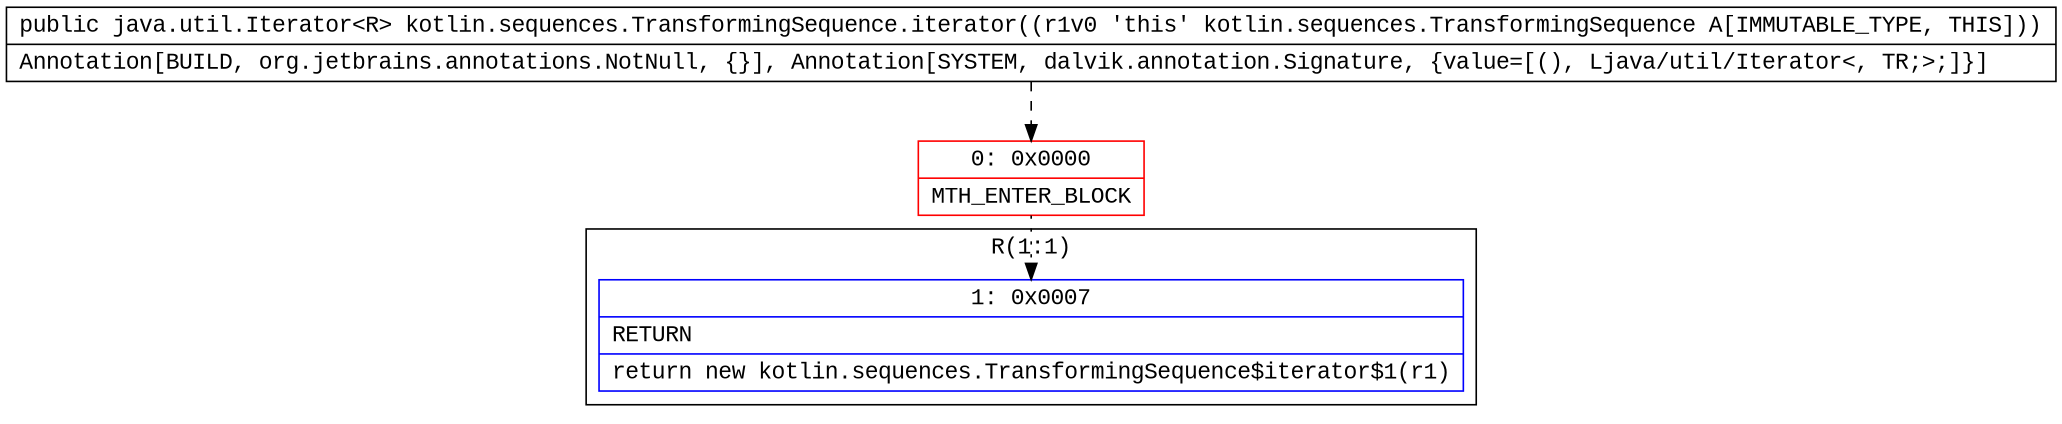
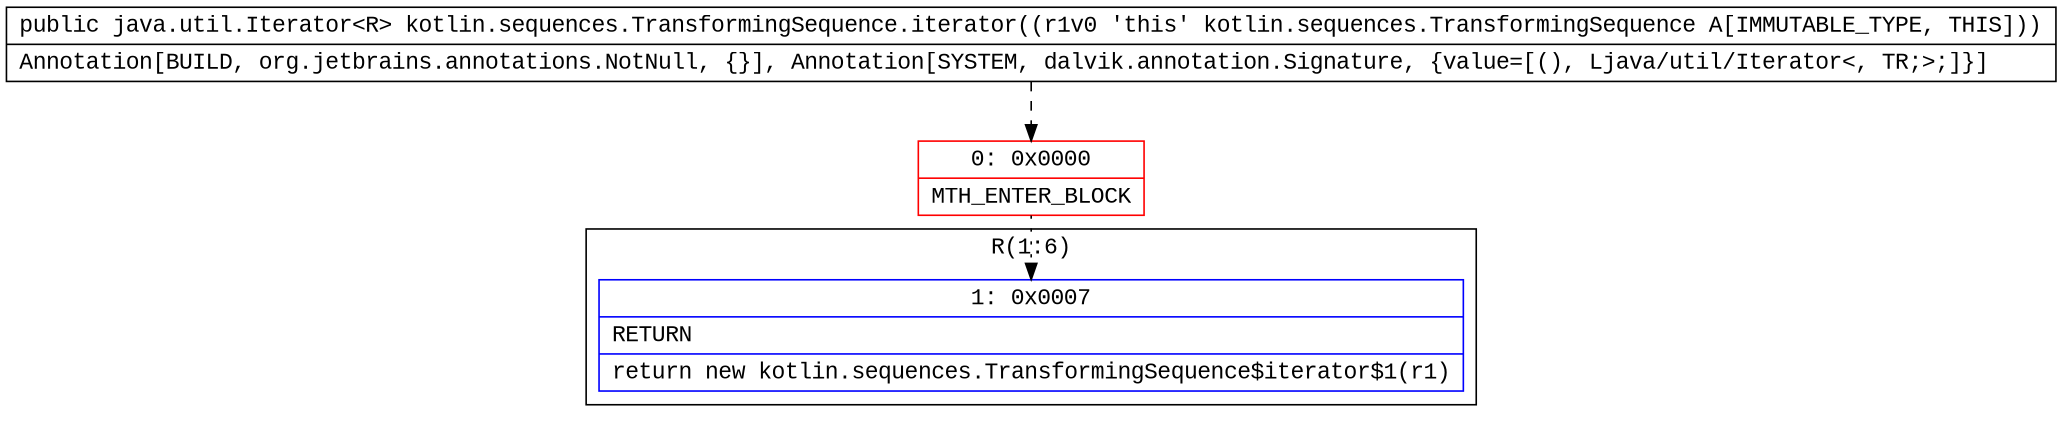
(1031, 248) -> (1031, 248)
